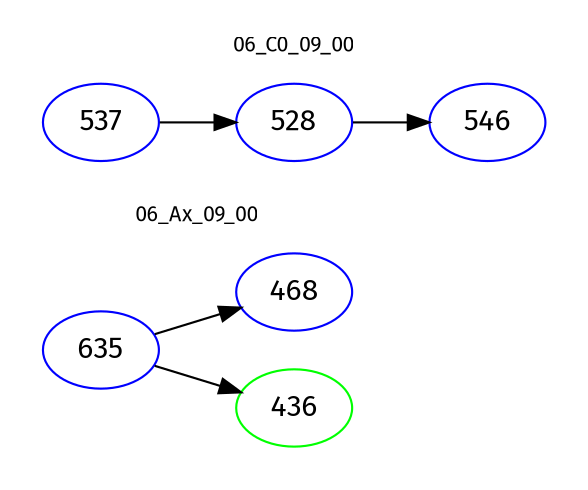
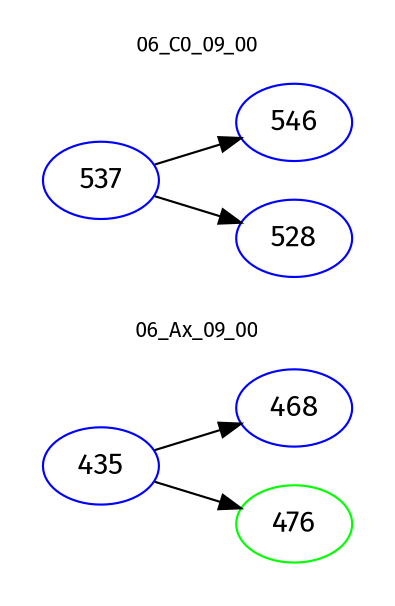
(380, 122) -> (187, 154)
(101, 350) -> (101, 466)
(294, 408) -> (294, 524)
